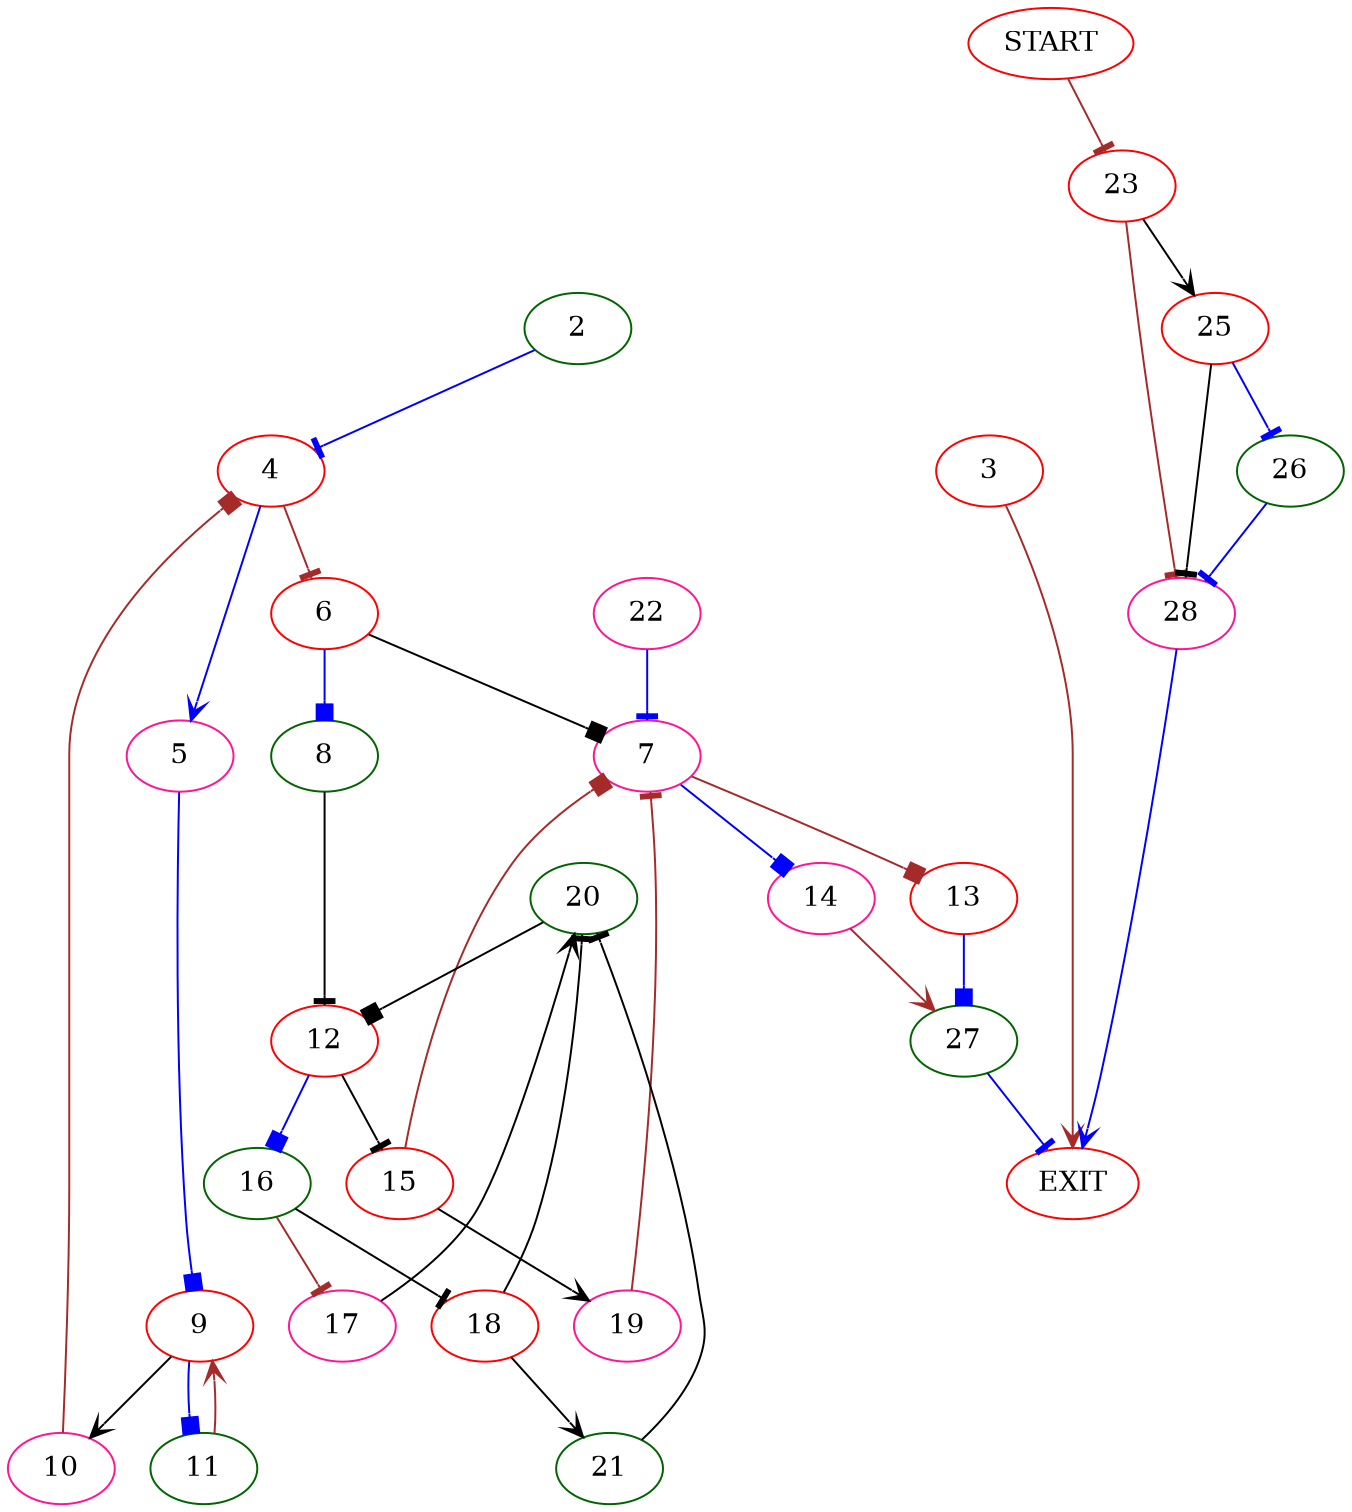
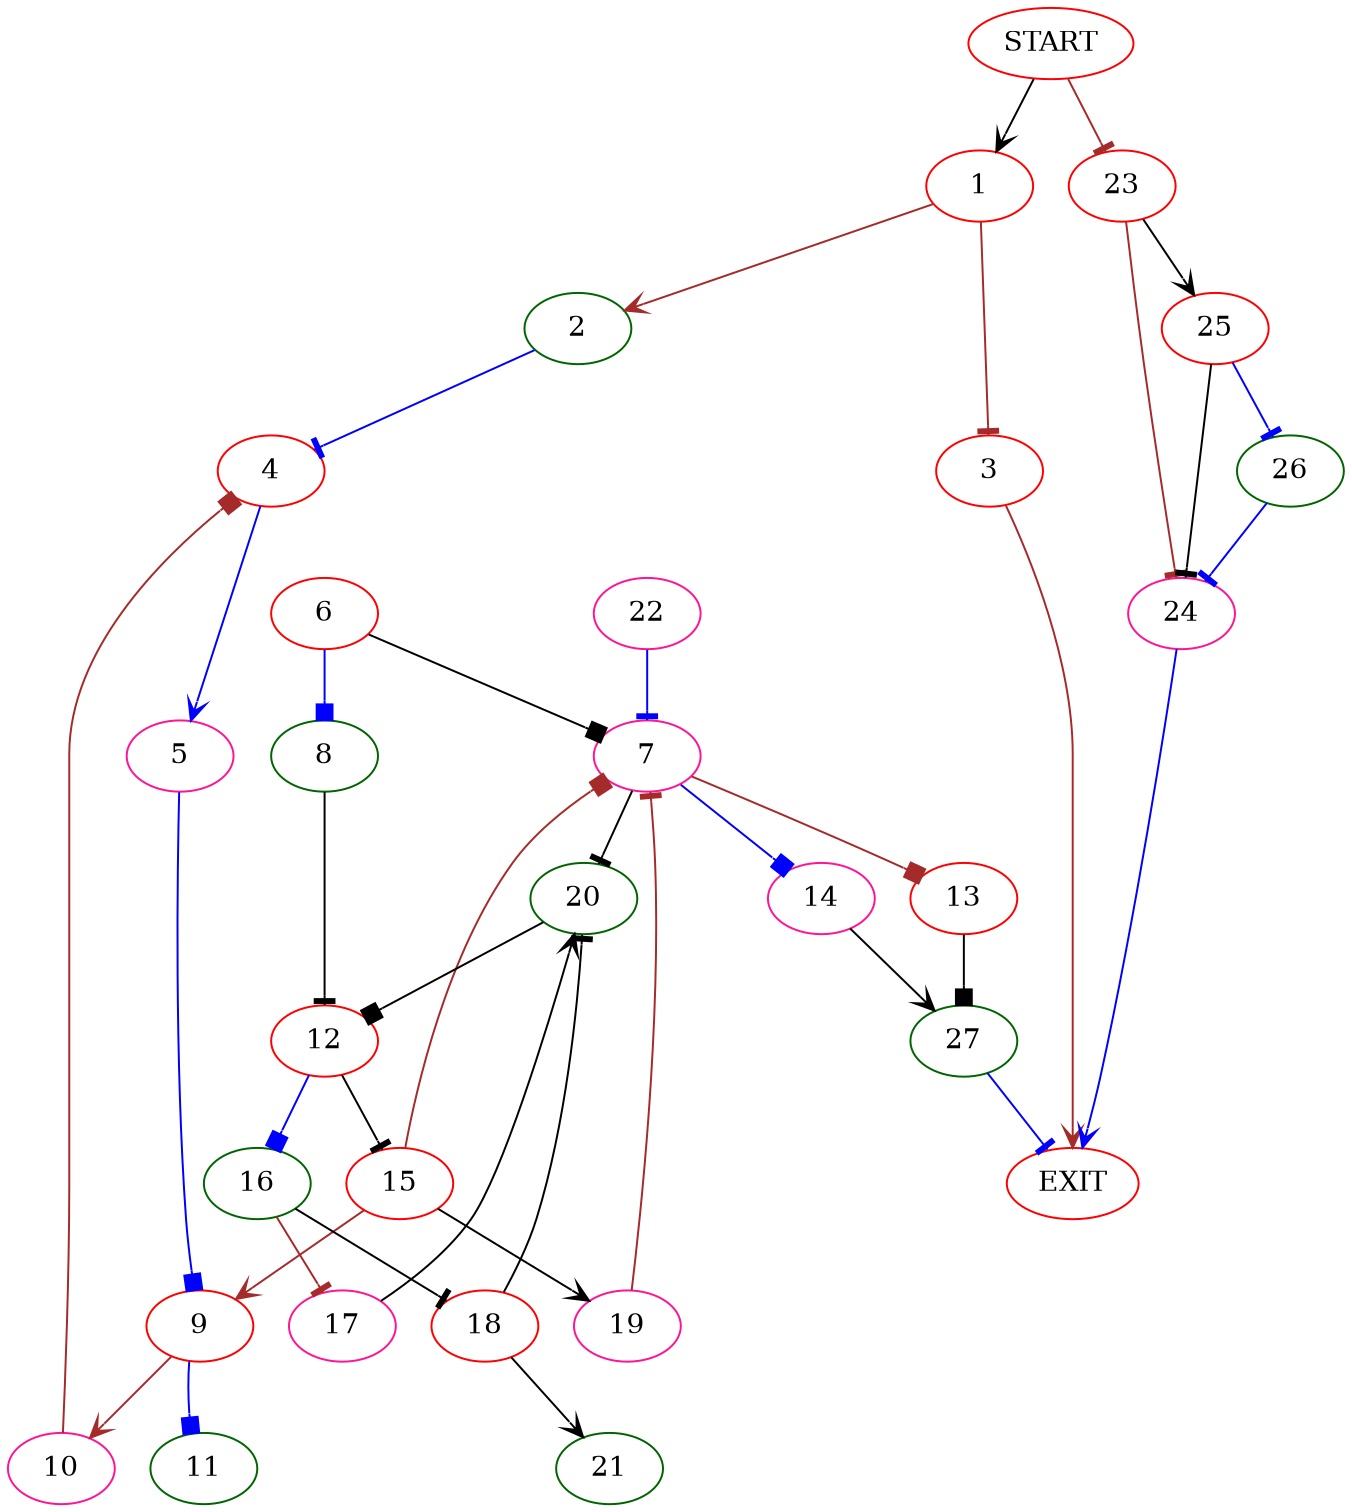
none -> (980, 186)
(296, 537) -> none
(1182, 614) -> (1182, 614)
(964, 960) -> (964, 960)
(885, 963) -> (885, 963)
(680, 1196) -> (618, 823)
(138, 1390) -> (138, 1390)
(215, 1407) -> (311, 1247)
